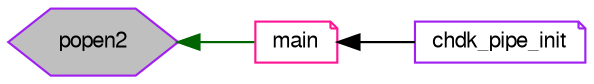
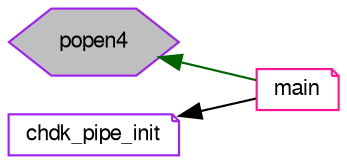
(93, 42) -> (94, 42)
(387, 42) -> (228, 105)
